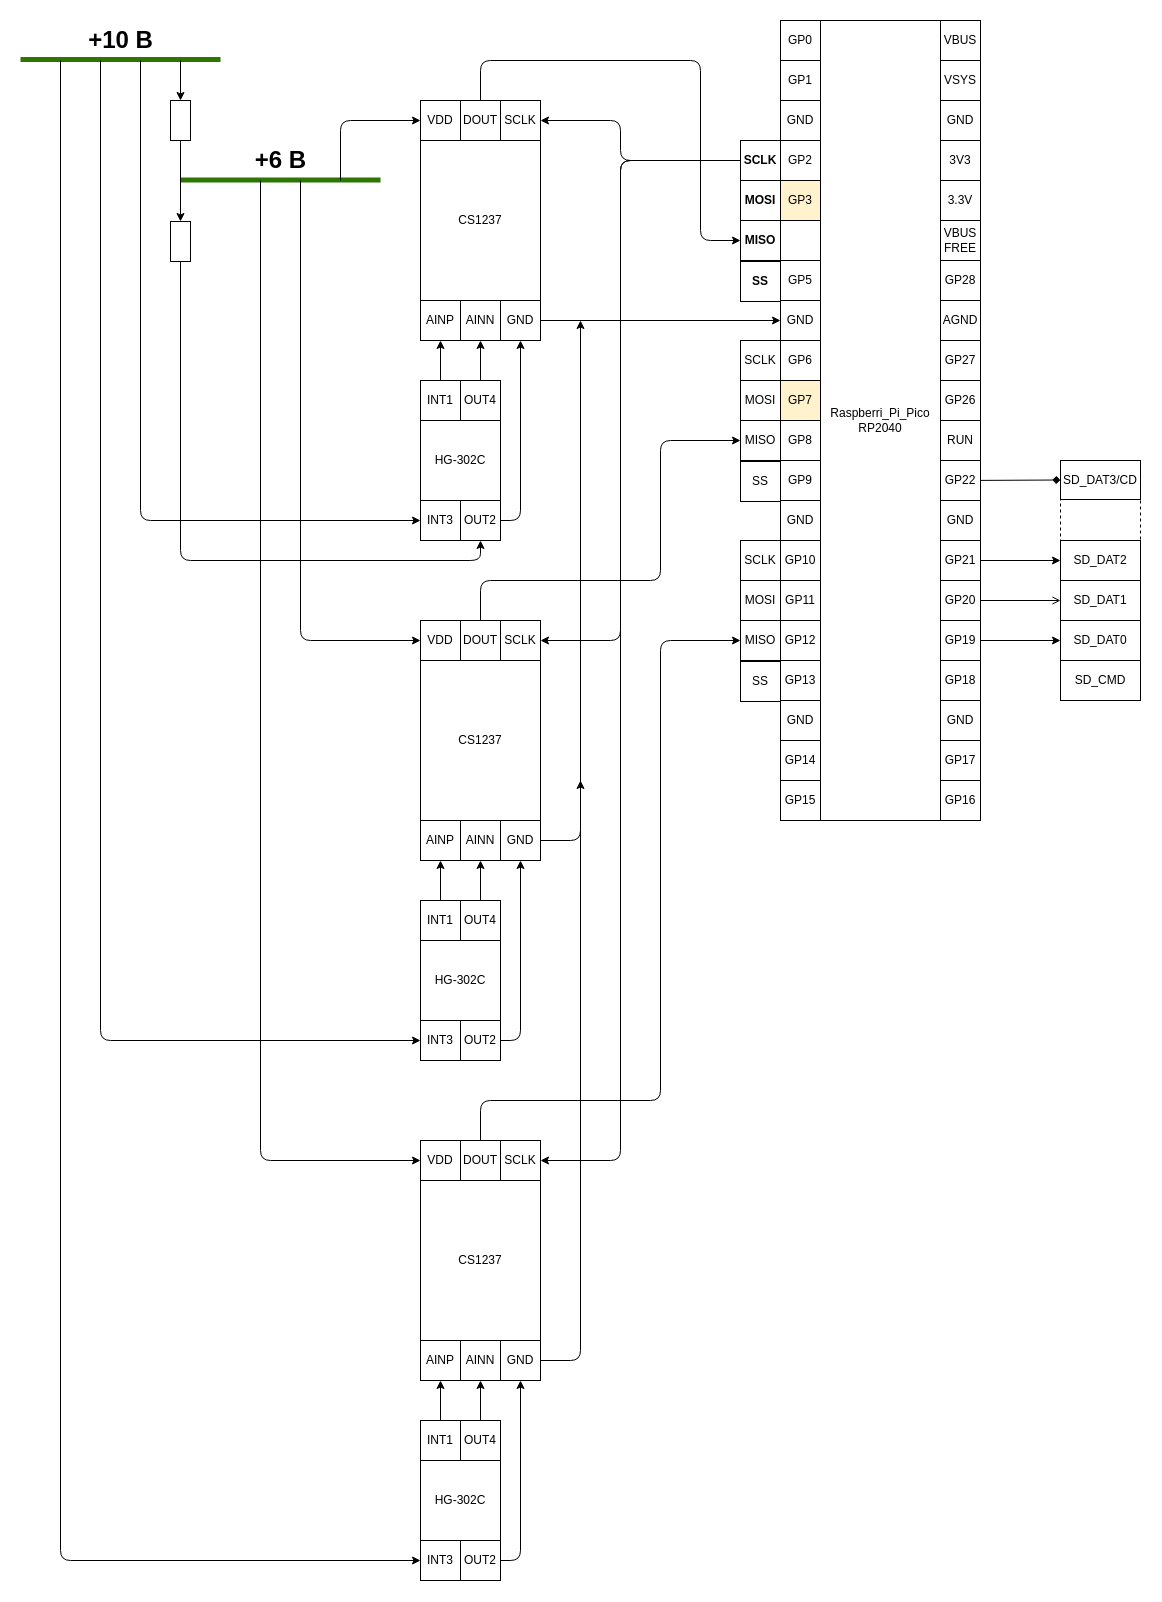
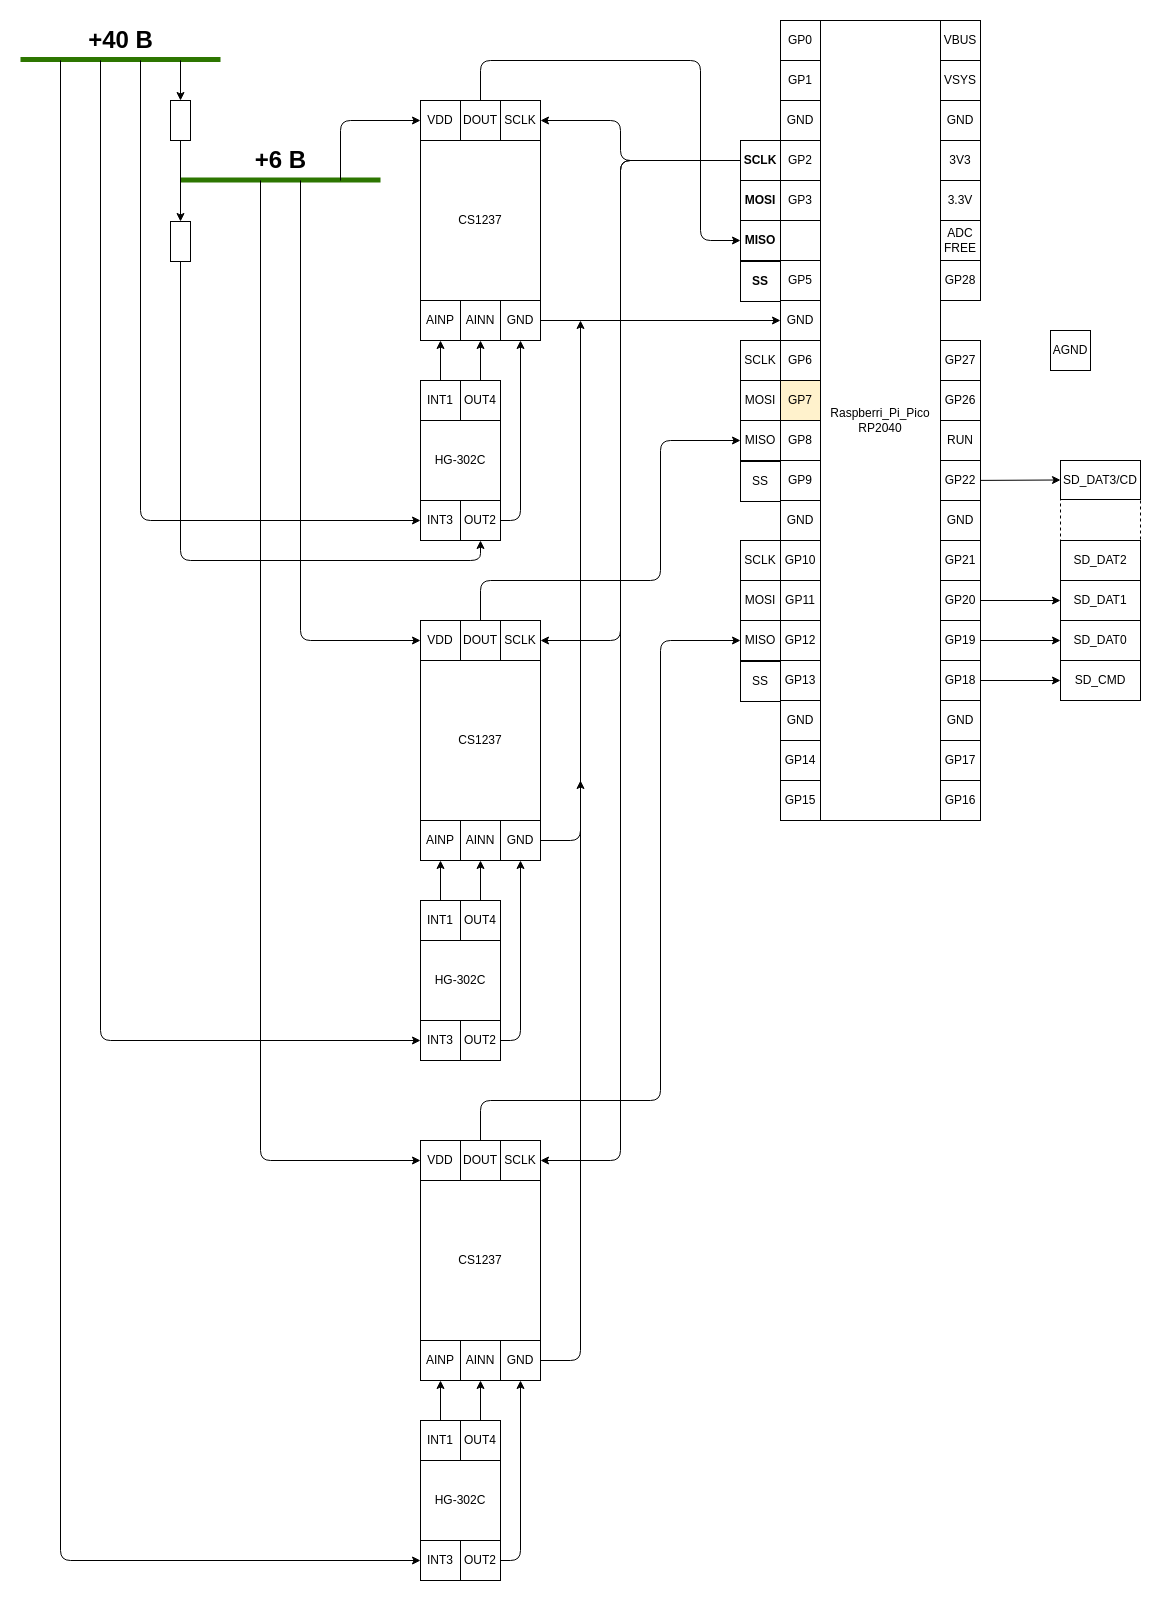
(121, 41) -> (121, 41)
(801, 201) -> (801, 201)
(961, 241) -> (961, 241)
(961, 321) -> (1071, 351)
(1051, 480) -> (1052, 480)
(1017, 561) -> none
(1054, 601) -> (1052, 601)
none -> (1017, 681)
